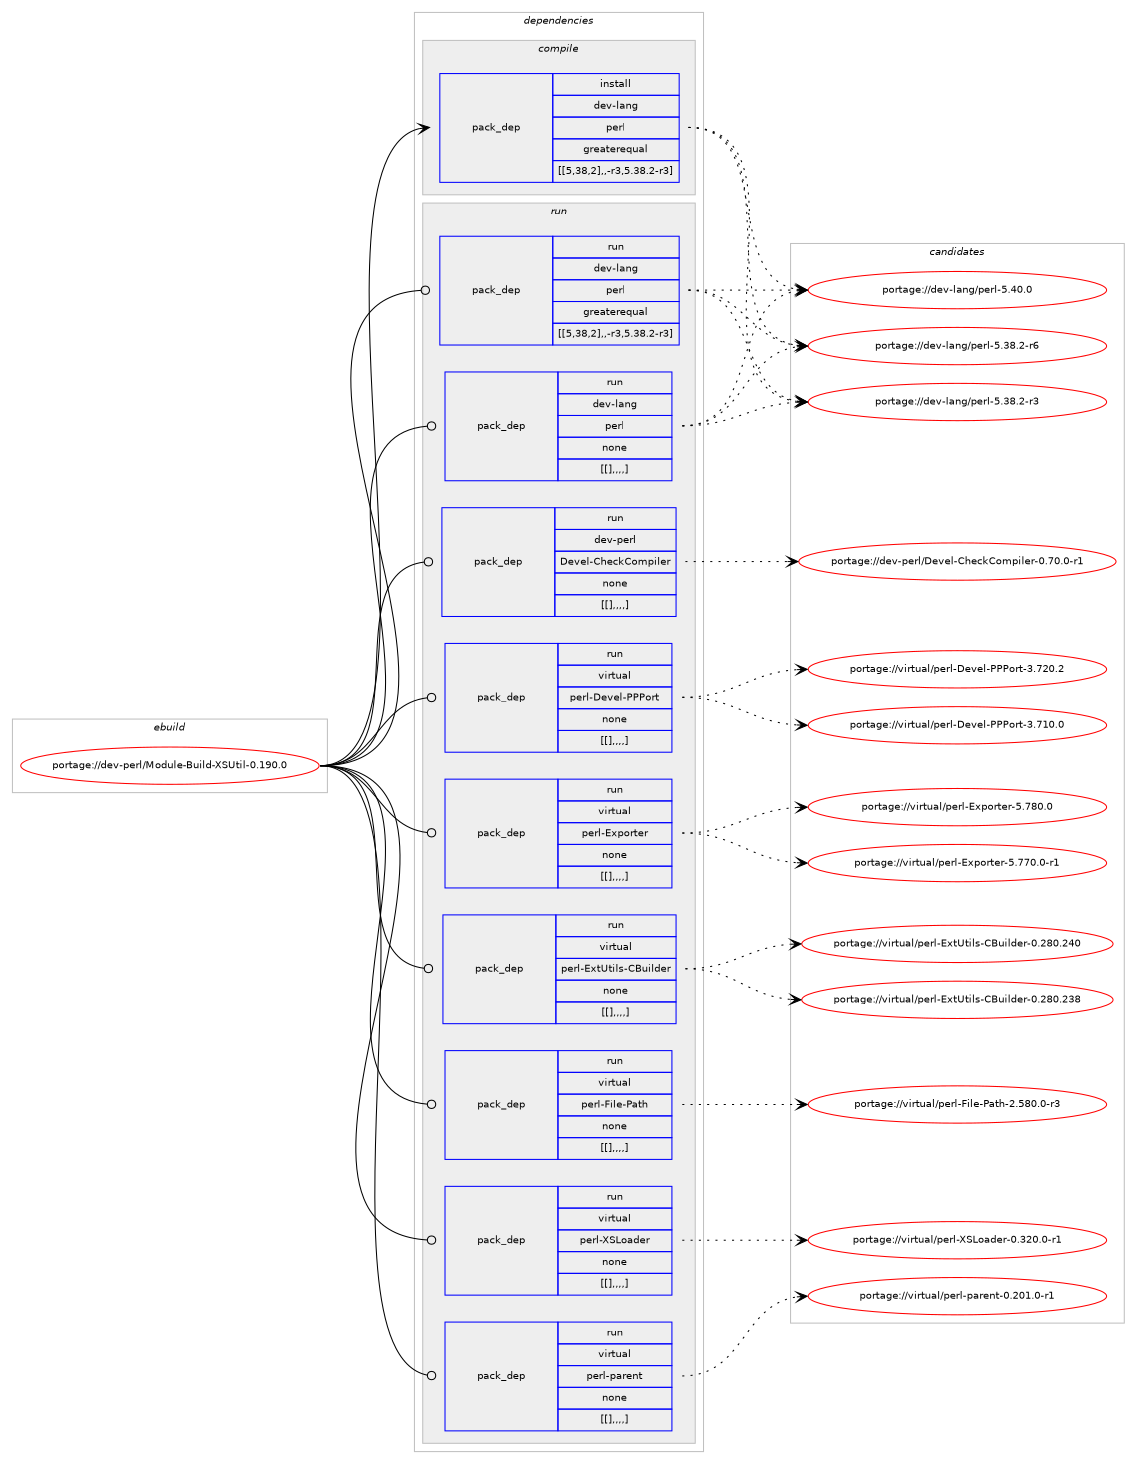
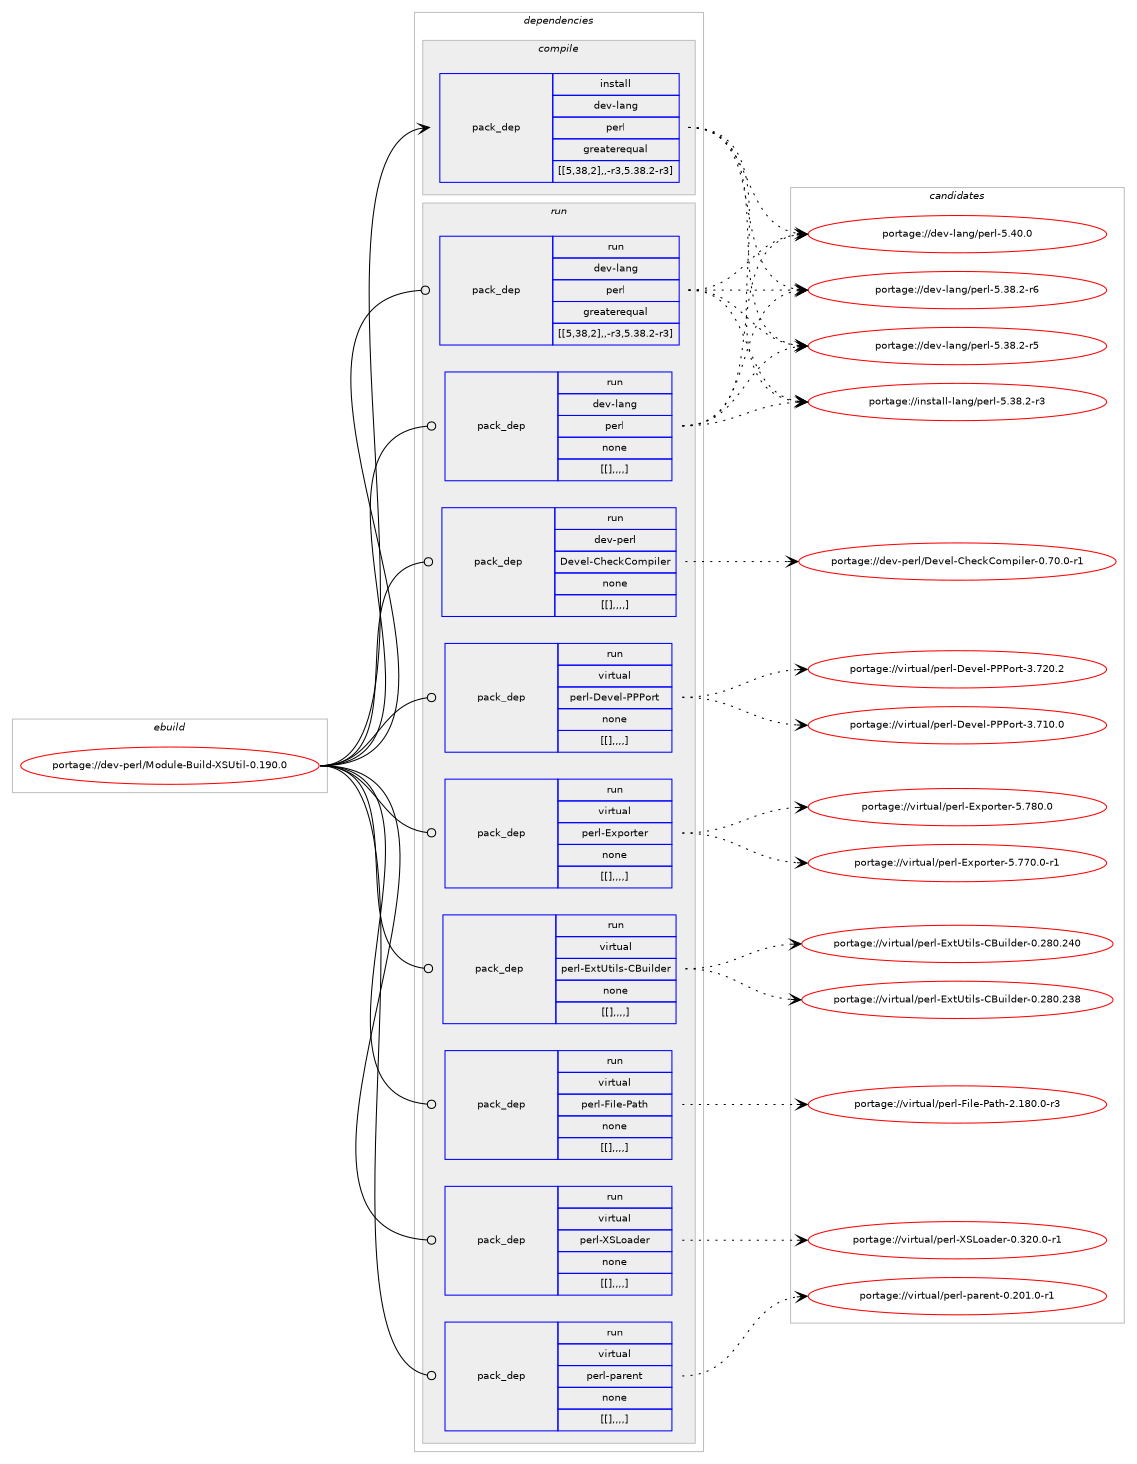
none -> (957, 346)
(957, 402) -> (957, 402)
(957, 1104) -> (957, 1104)
